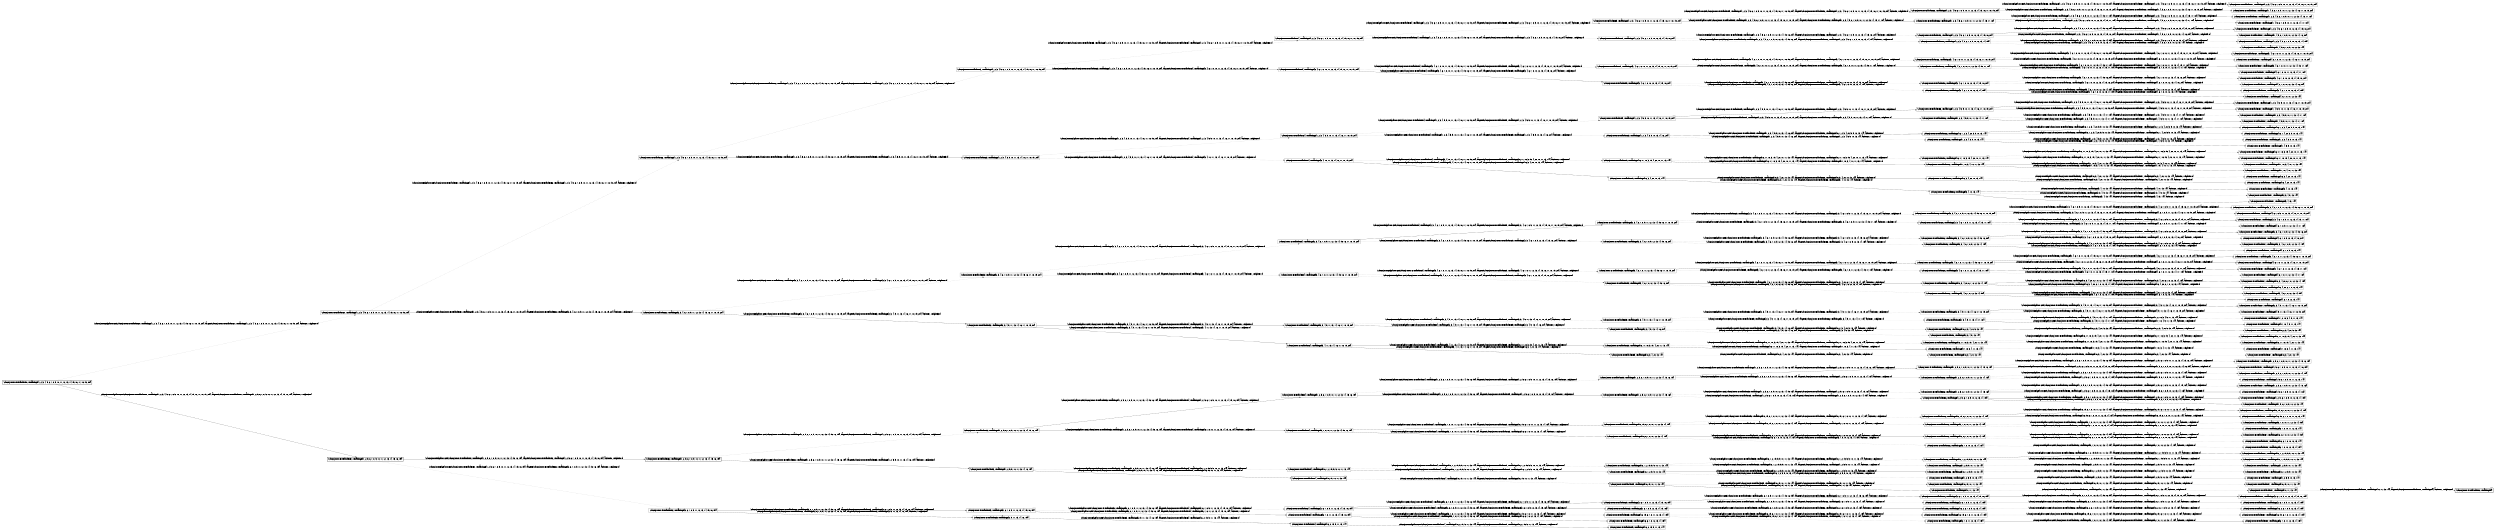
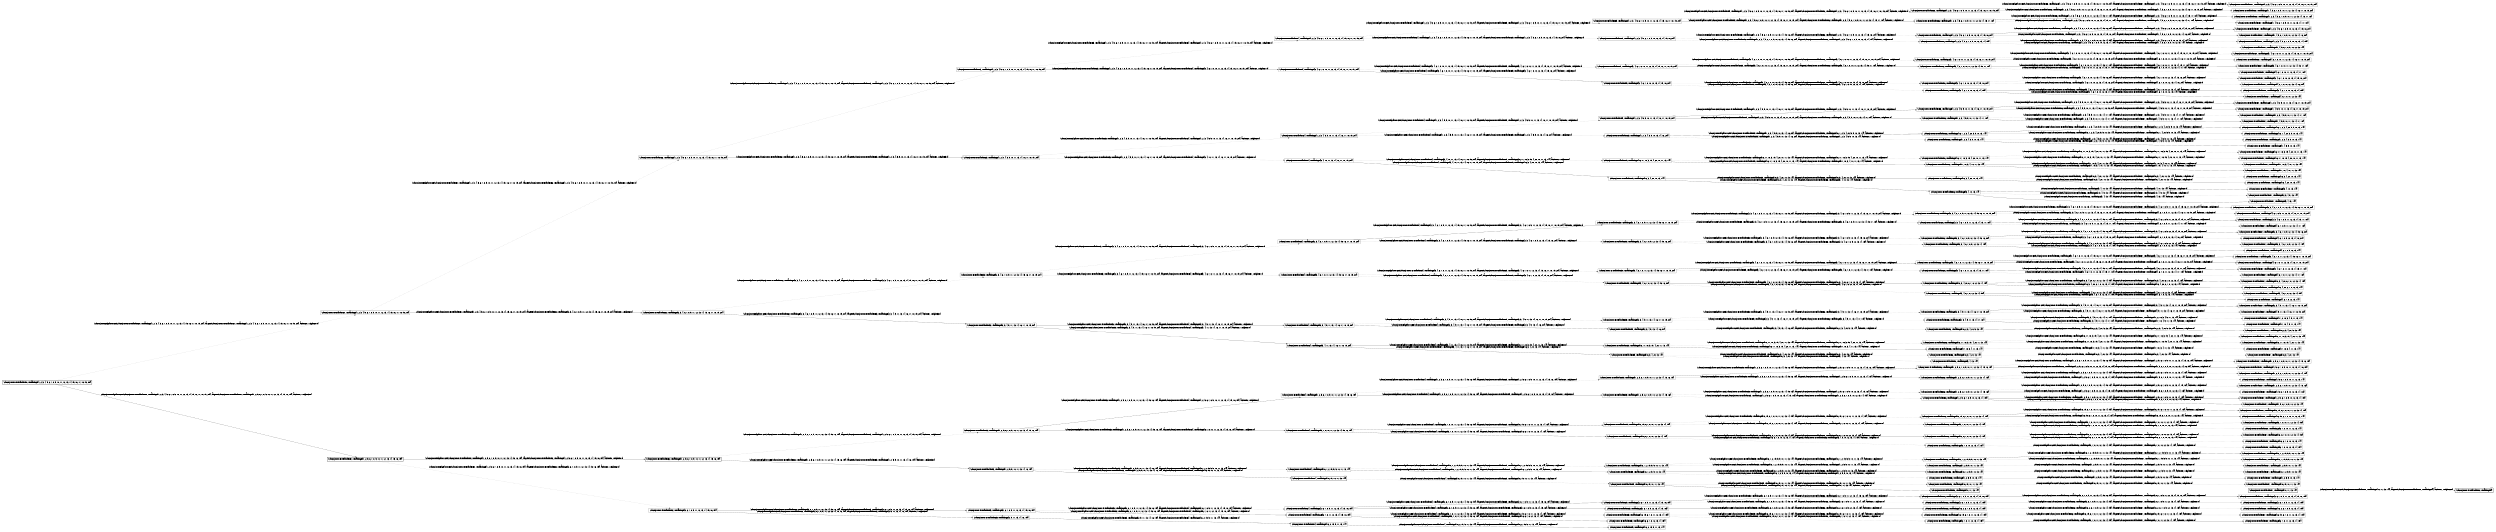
(1955, 335) -> none
none -> (1955, 361)
(2113, 490) -> none
